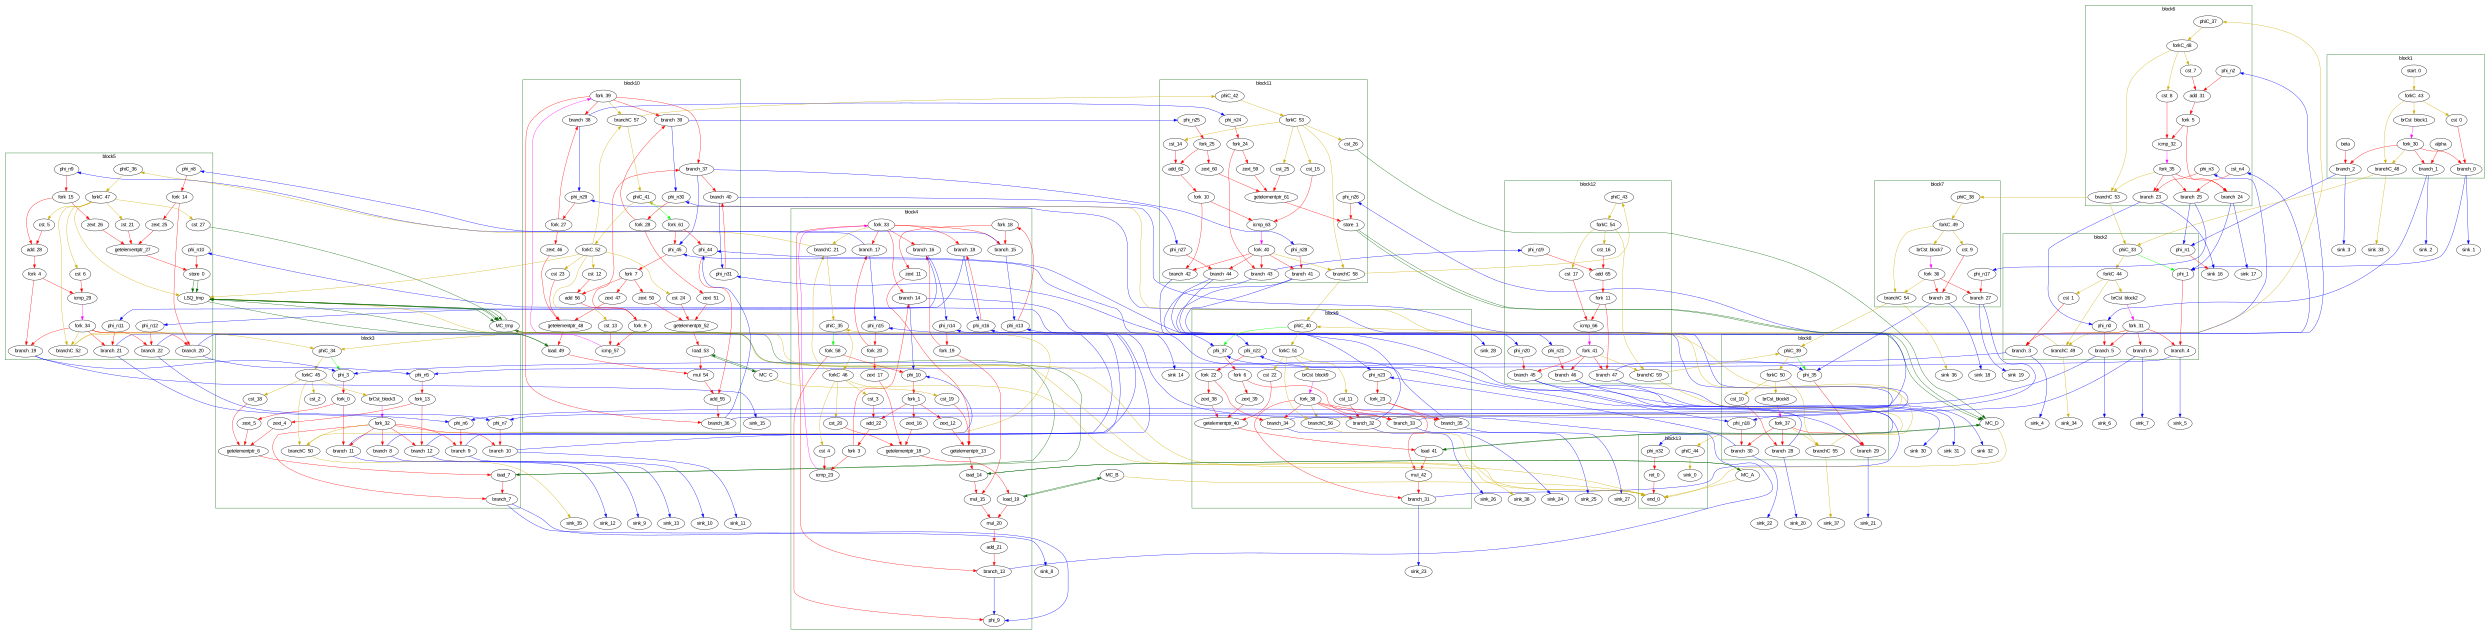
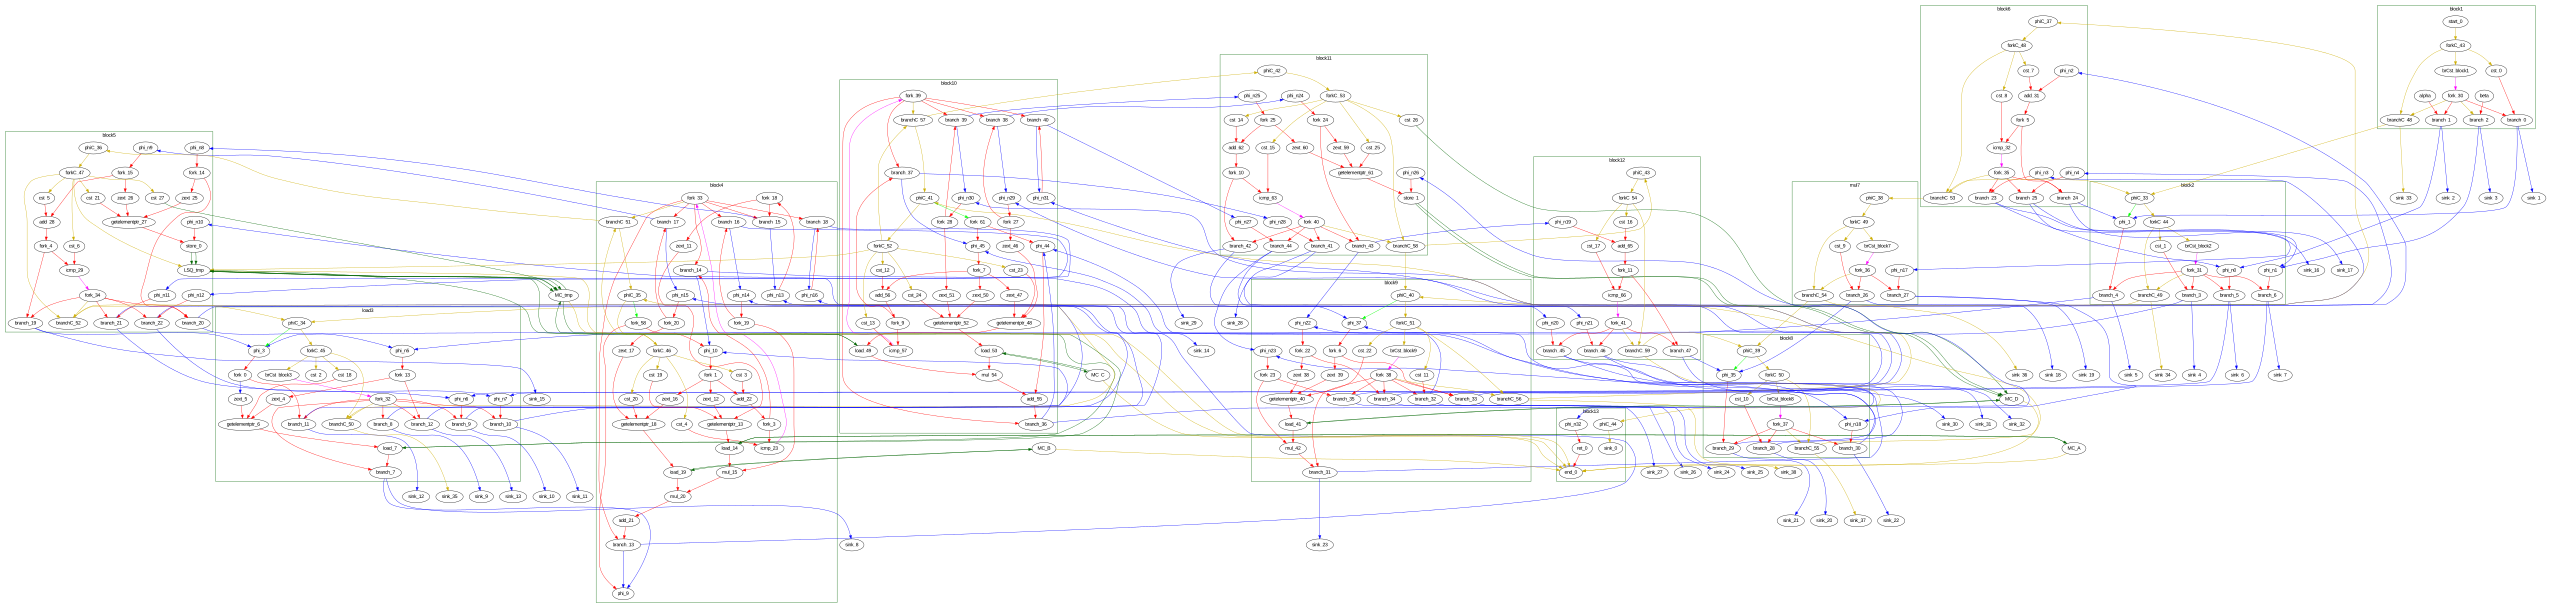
(2373, 150) -> (2466, 107)
(2237, 169) -> (2072, 173)
(707, 182) -> (971, 105)
(1937, 185) -> (1855, 186)
(826, 250) -> (618, 222)
(2196, 260) -> (2269, 281)
none -> (1189, 323)
(368, 339) -> (368, 311)
(302, 411) -> (240, 386)
